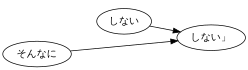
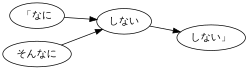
none -> (37, 16)
(121, 46) -> (79, 38)
